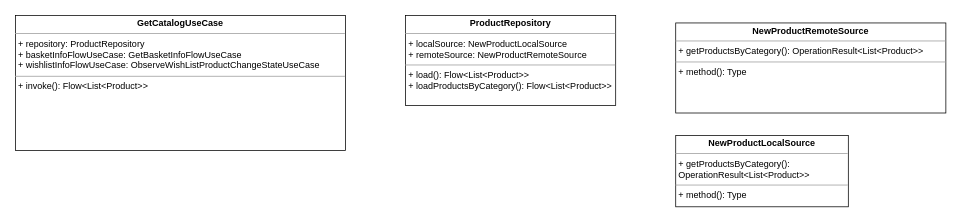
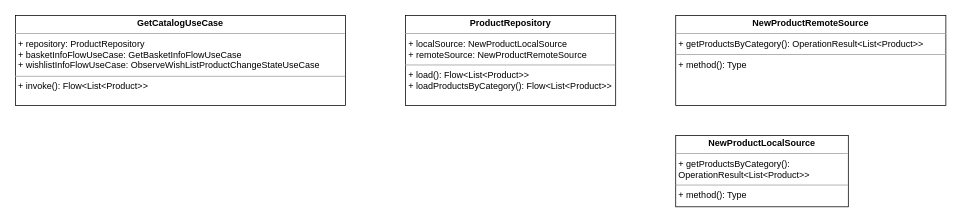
(810, 68) -> (810, 60)
(180, 83) -> (180, 60)
